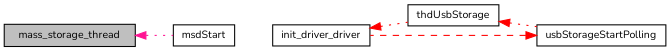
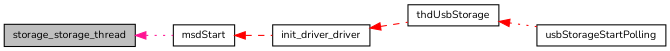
(394, 24) -> (394, 24)
(70, 35) -> (70, 35)
(448, 35) -> (259, 35)
